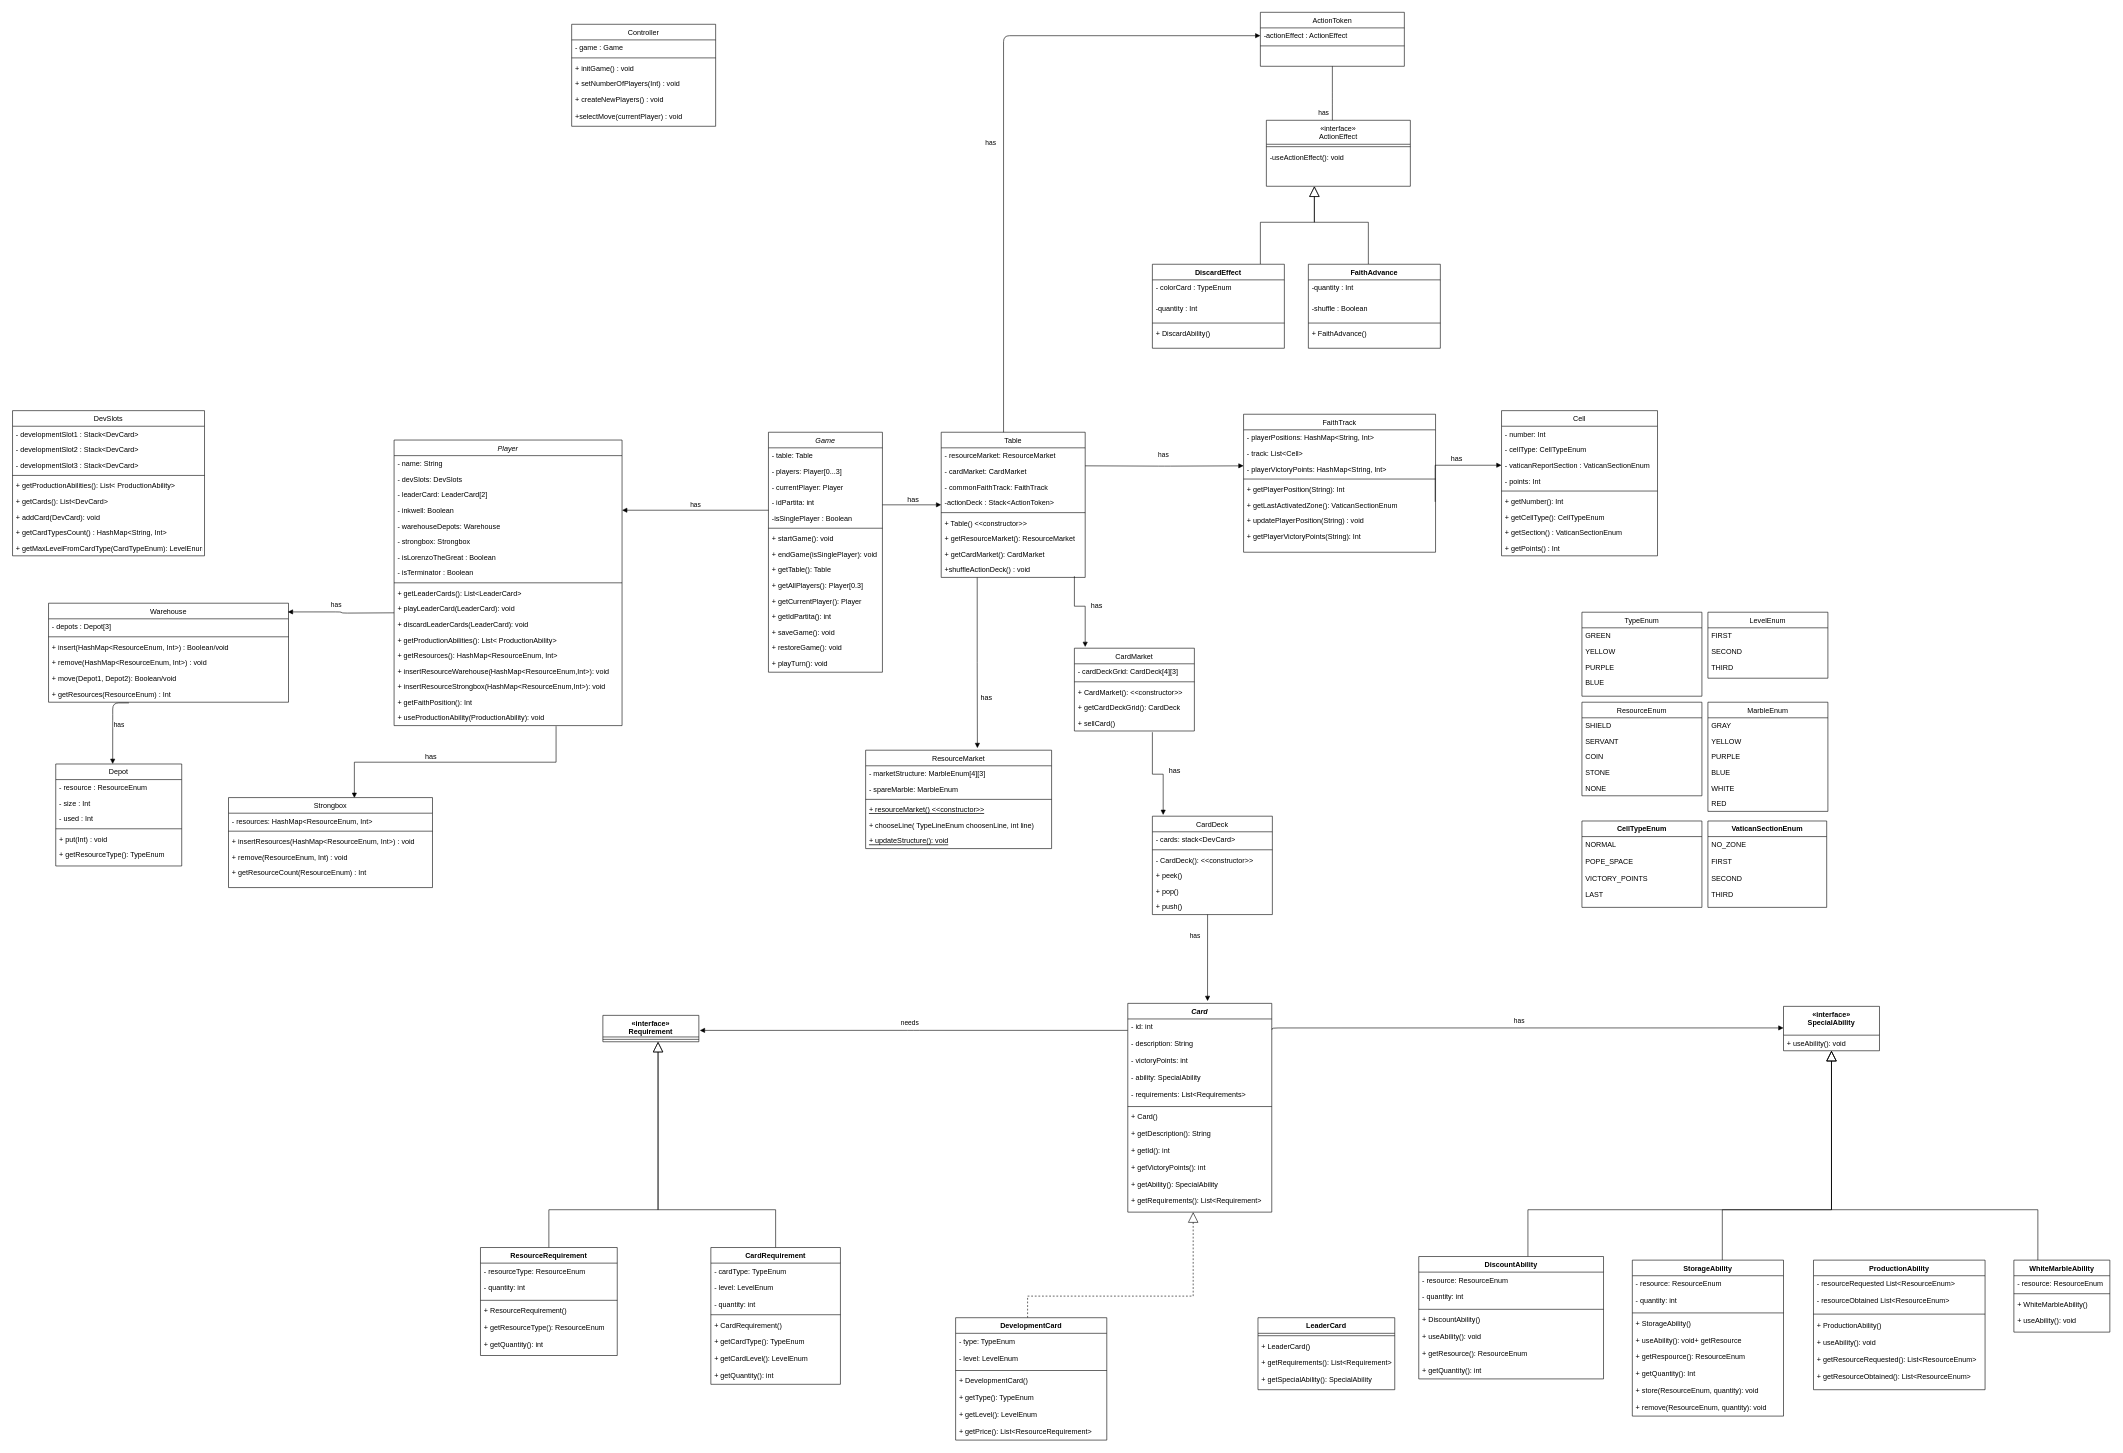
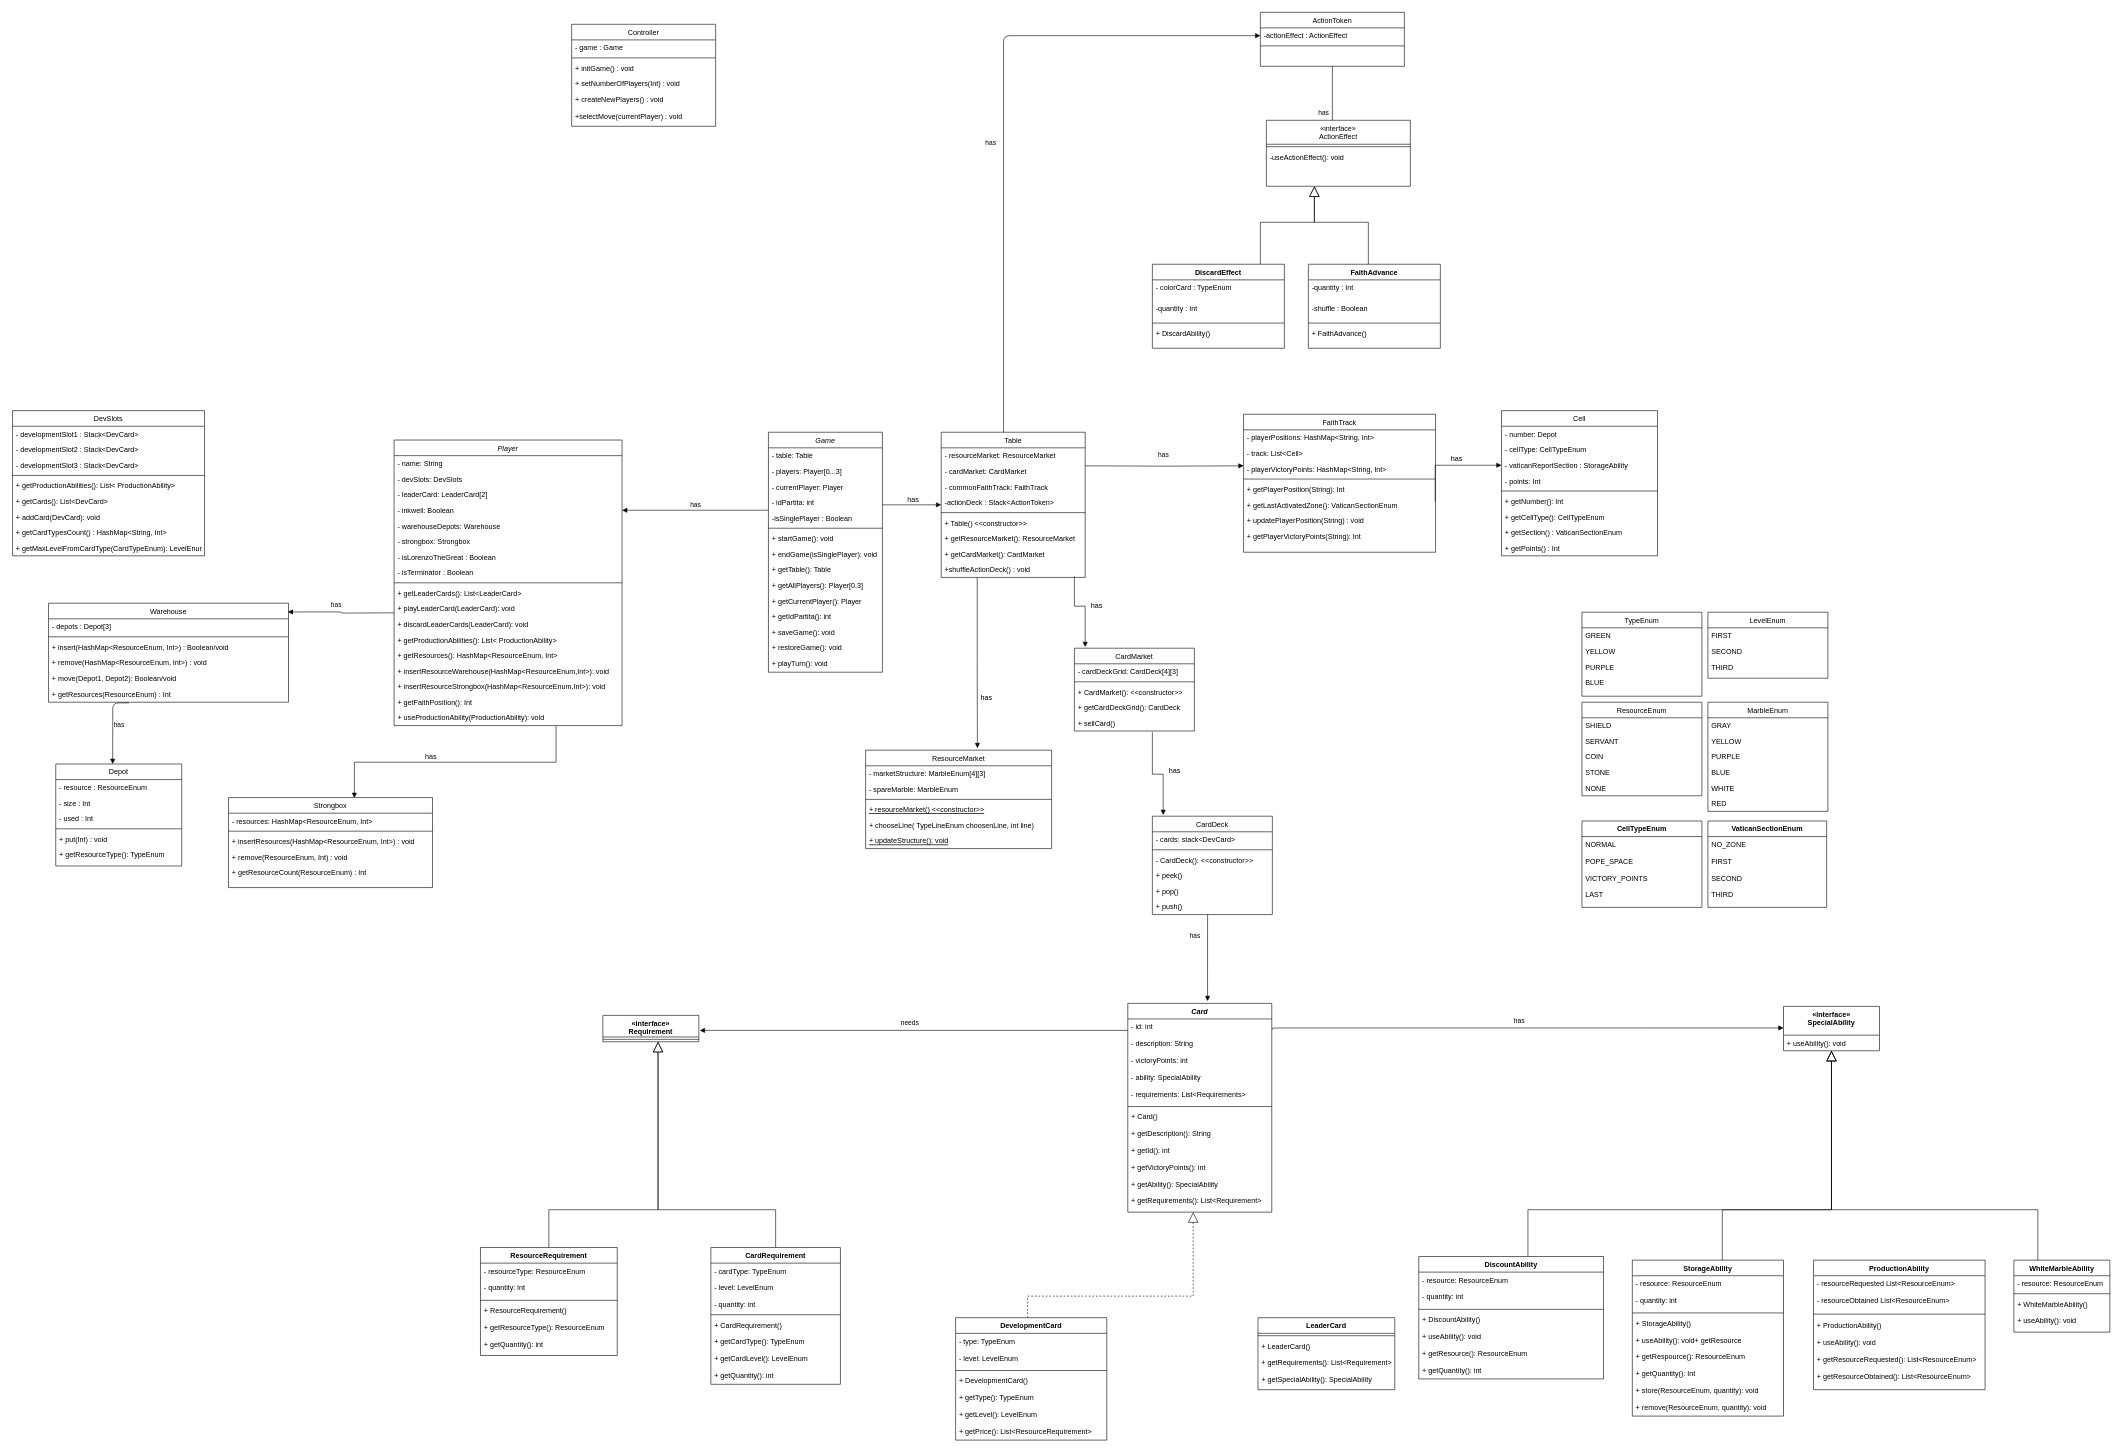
(1528, 434) -> (1532, 434)
(1584, 466) -> (1575, 466)
